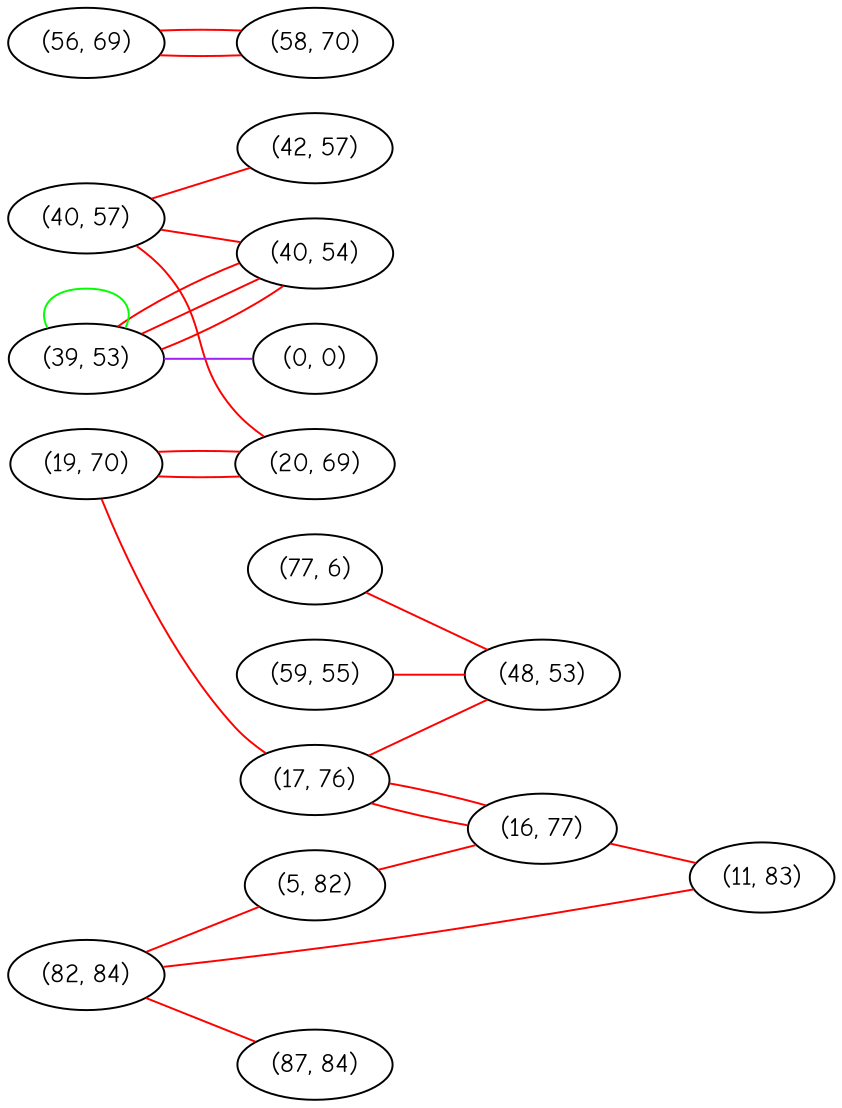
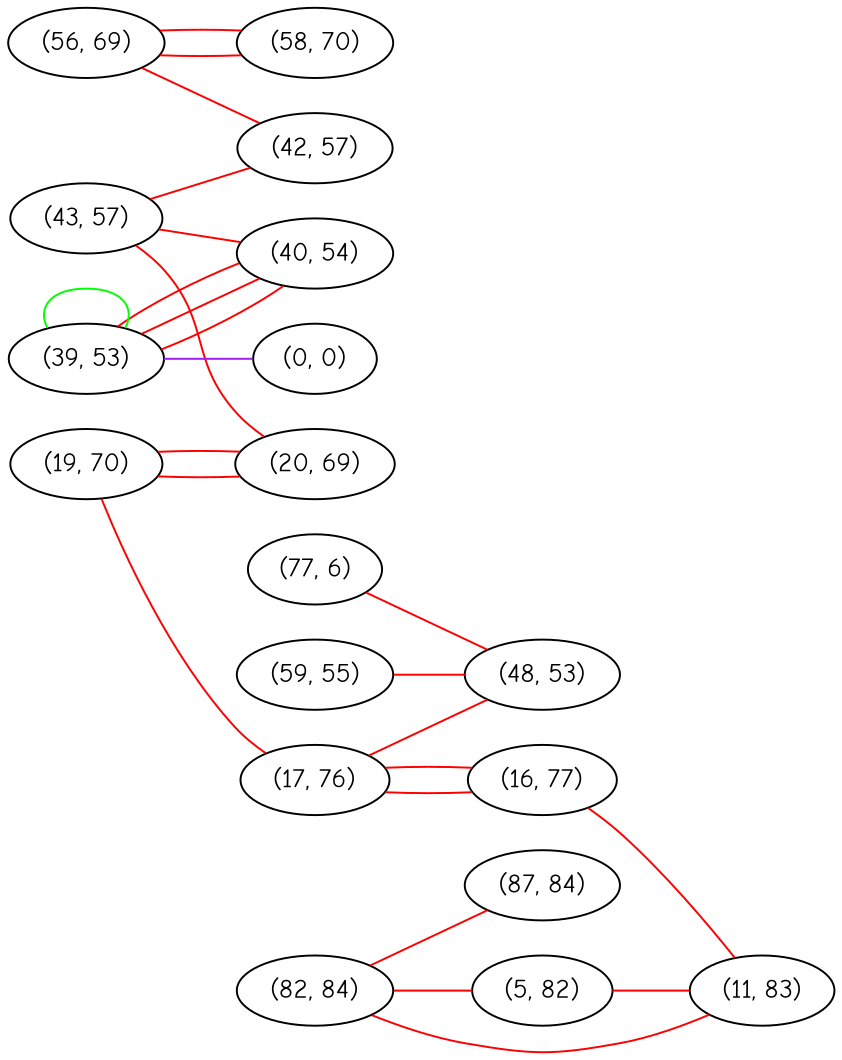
none -> (201, 96)
(86, 218) -> (86, 218)
(427, 858) -> (651, 991)
